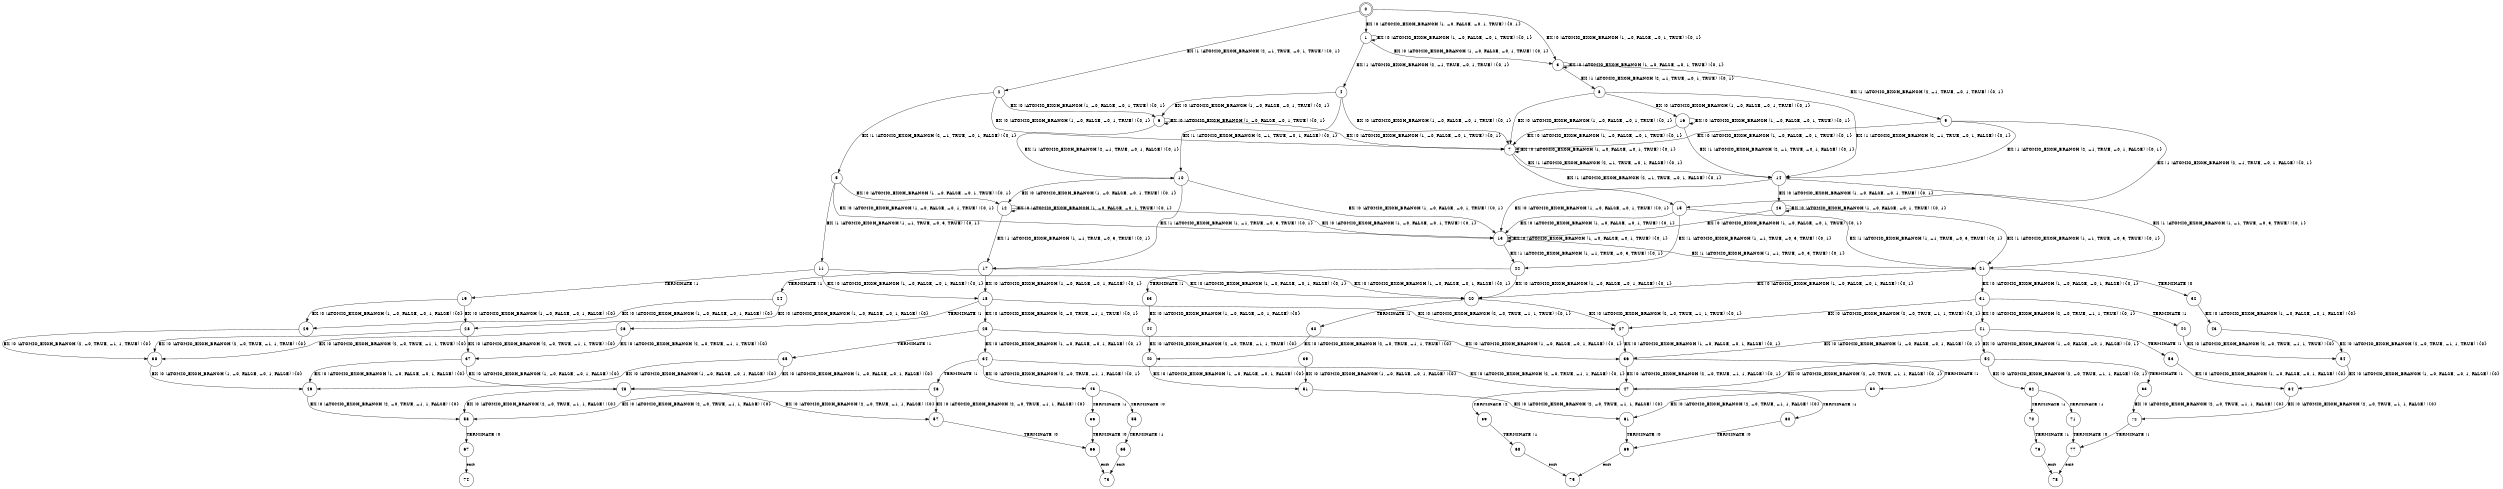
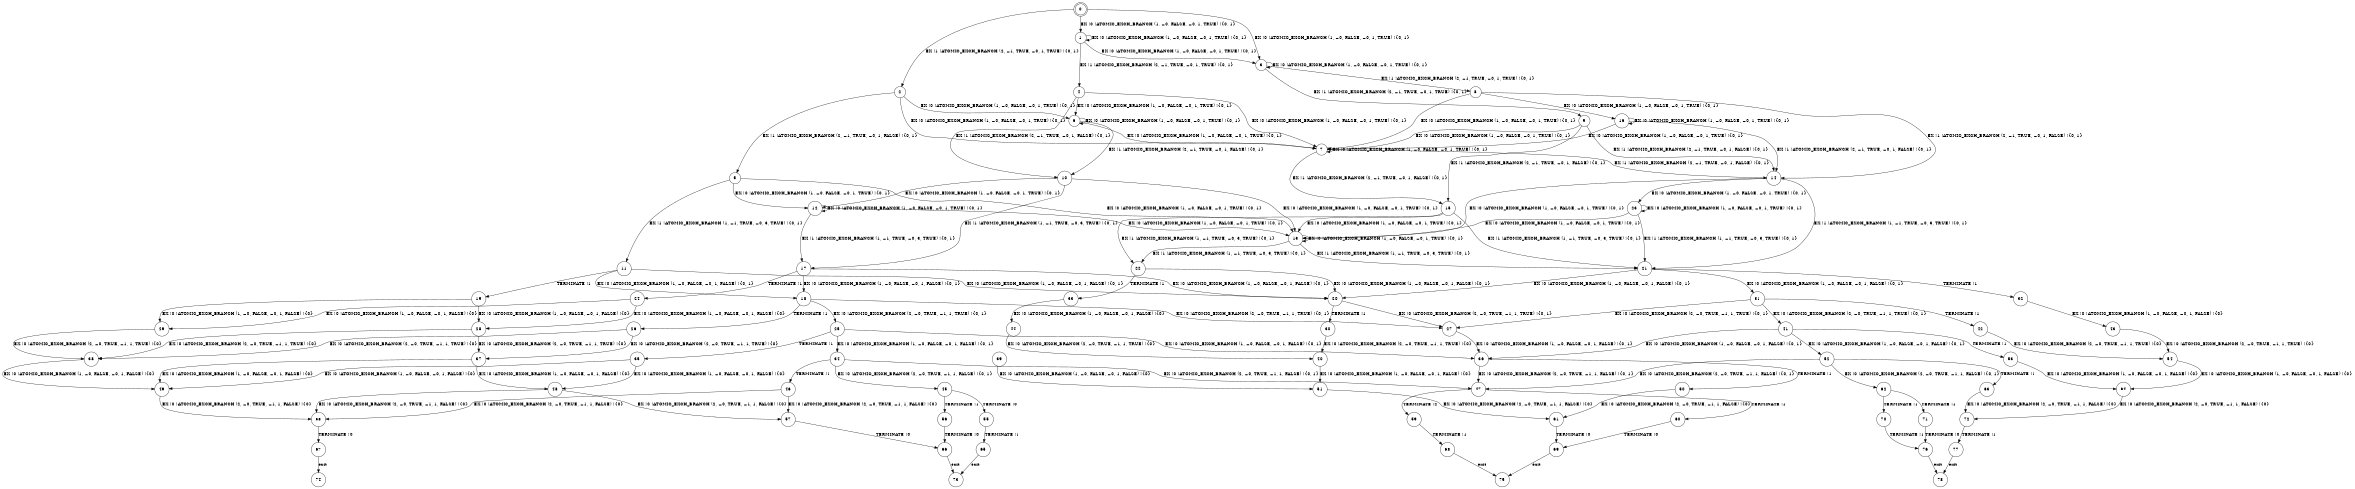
(2175, 284) -> (1960, 284)
(2073, 433) -> (1925, 433)
